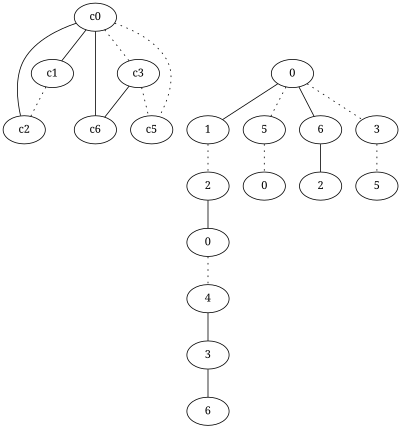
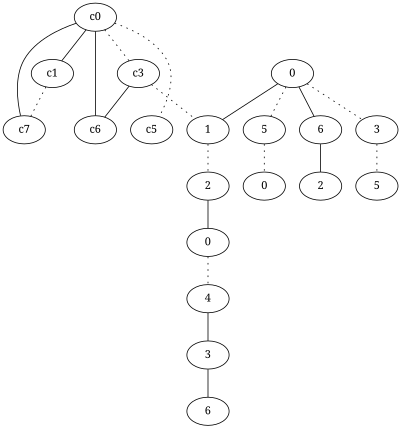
(145, 102) -> (173, 102)
(24, 130) -> (24, 130)
